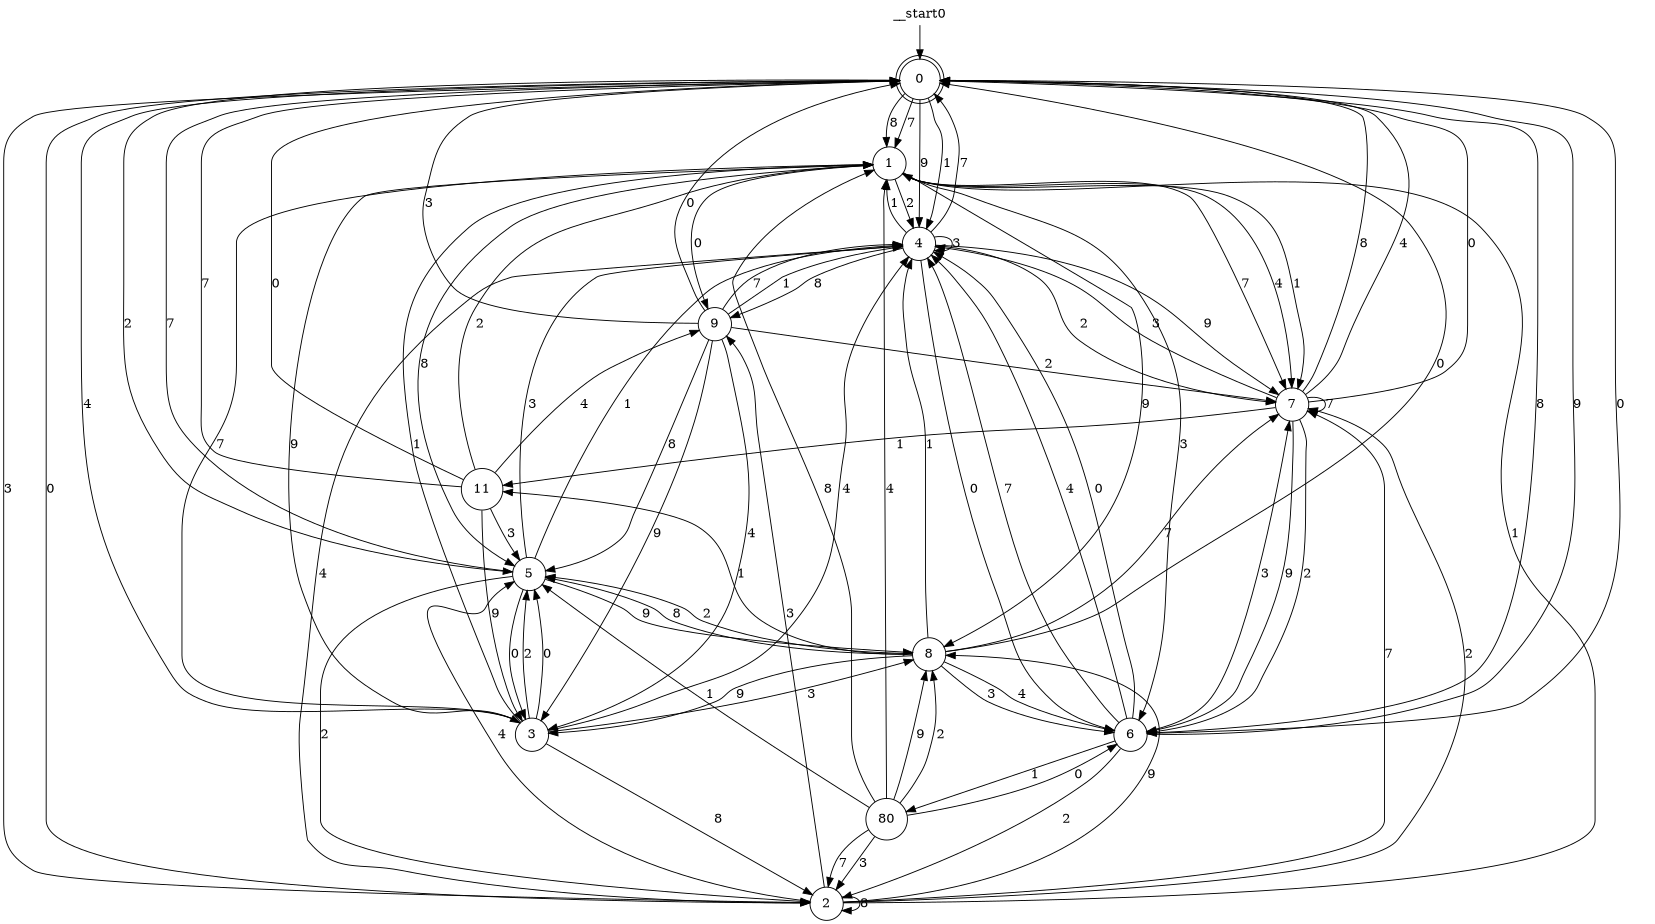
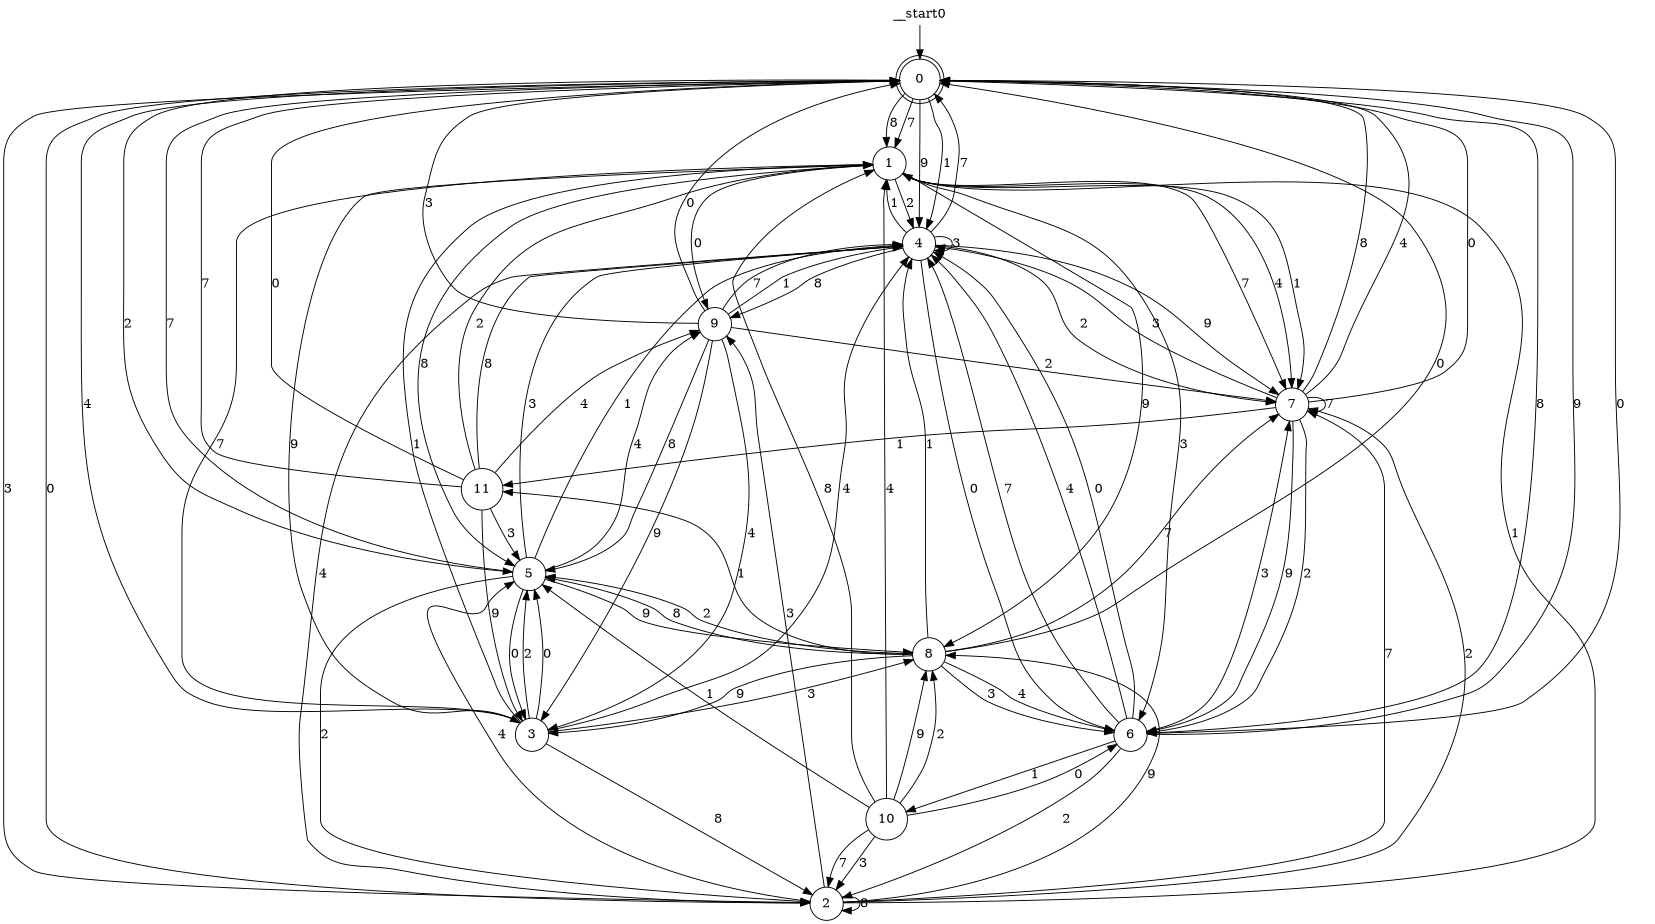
none -> (525, 281)
none -> (628, 456)
(887, 819) -> (887, 819)
